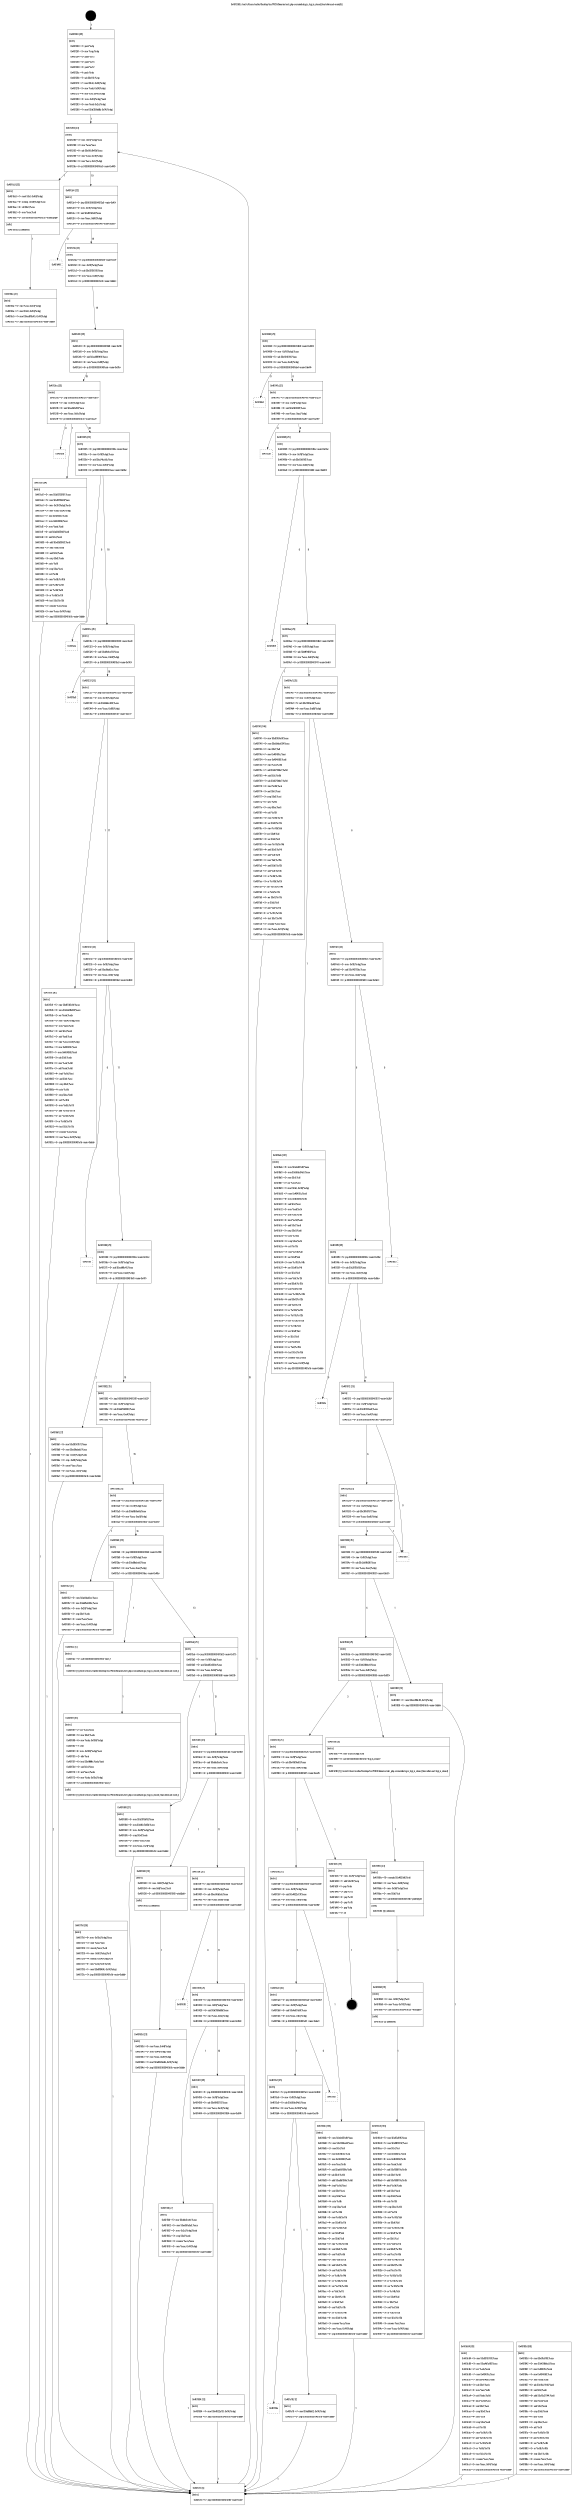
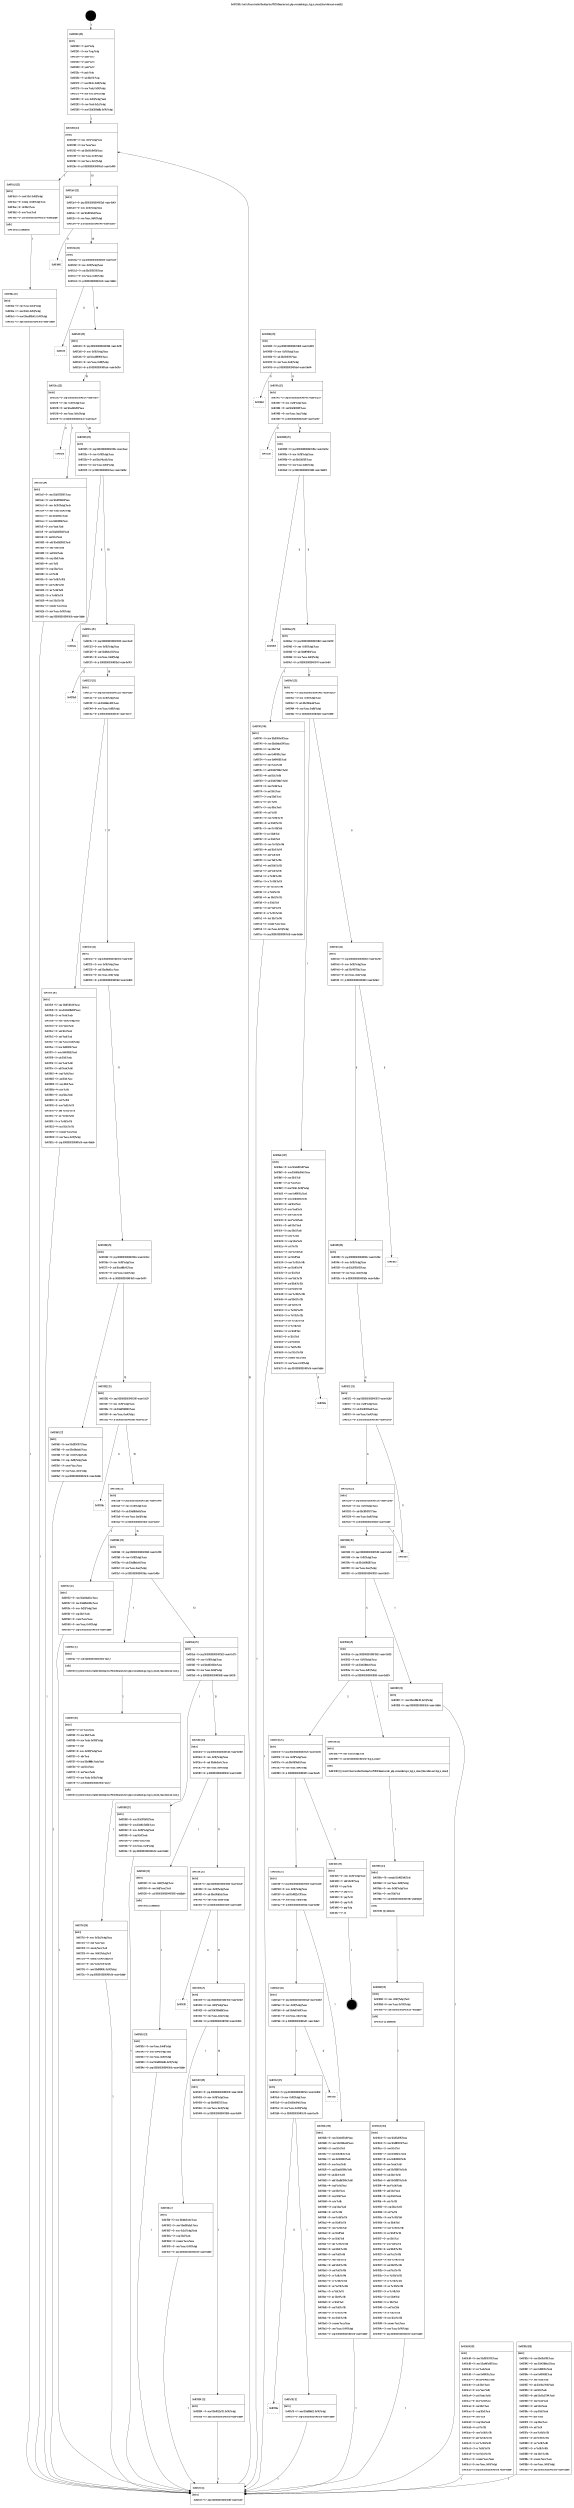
none -> (61, 351)
(87, 1262) -> none
(337, 1340) -> (318, 1385)
none -> (99, 1505)
none -> (106, 1859)
none -> (368, 2461)
